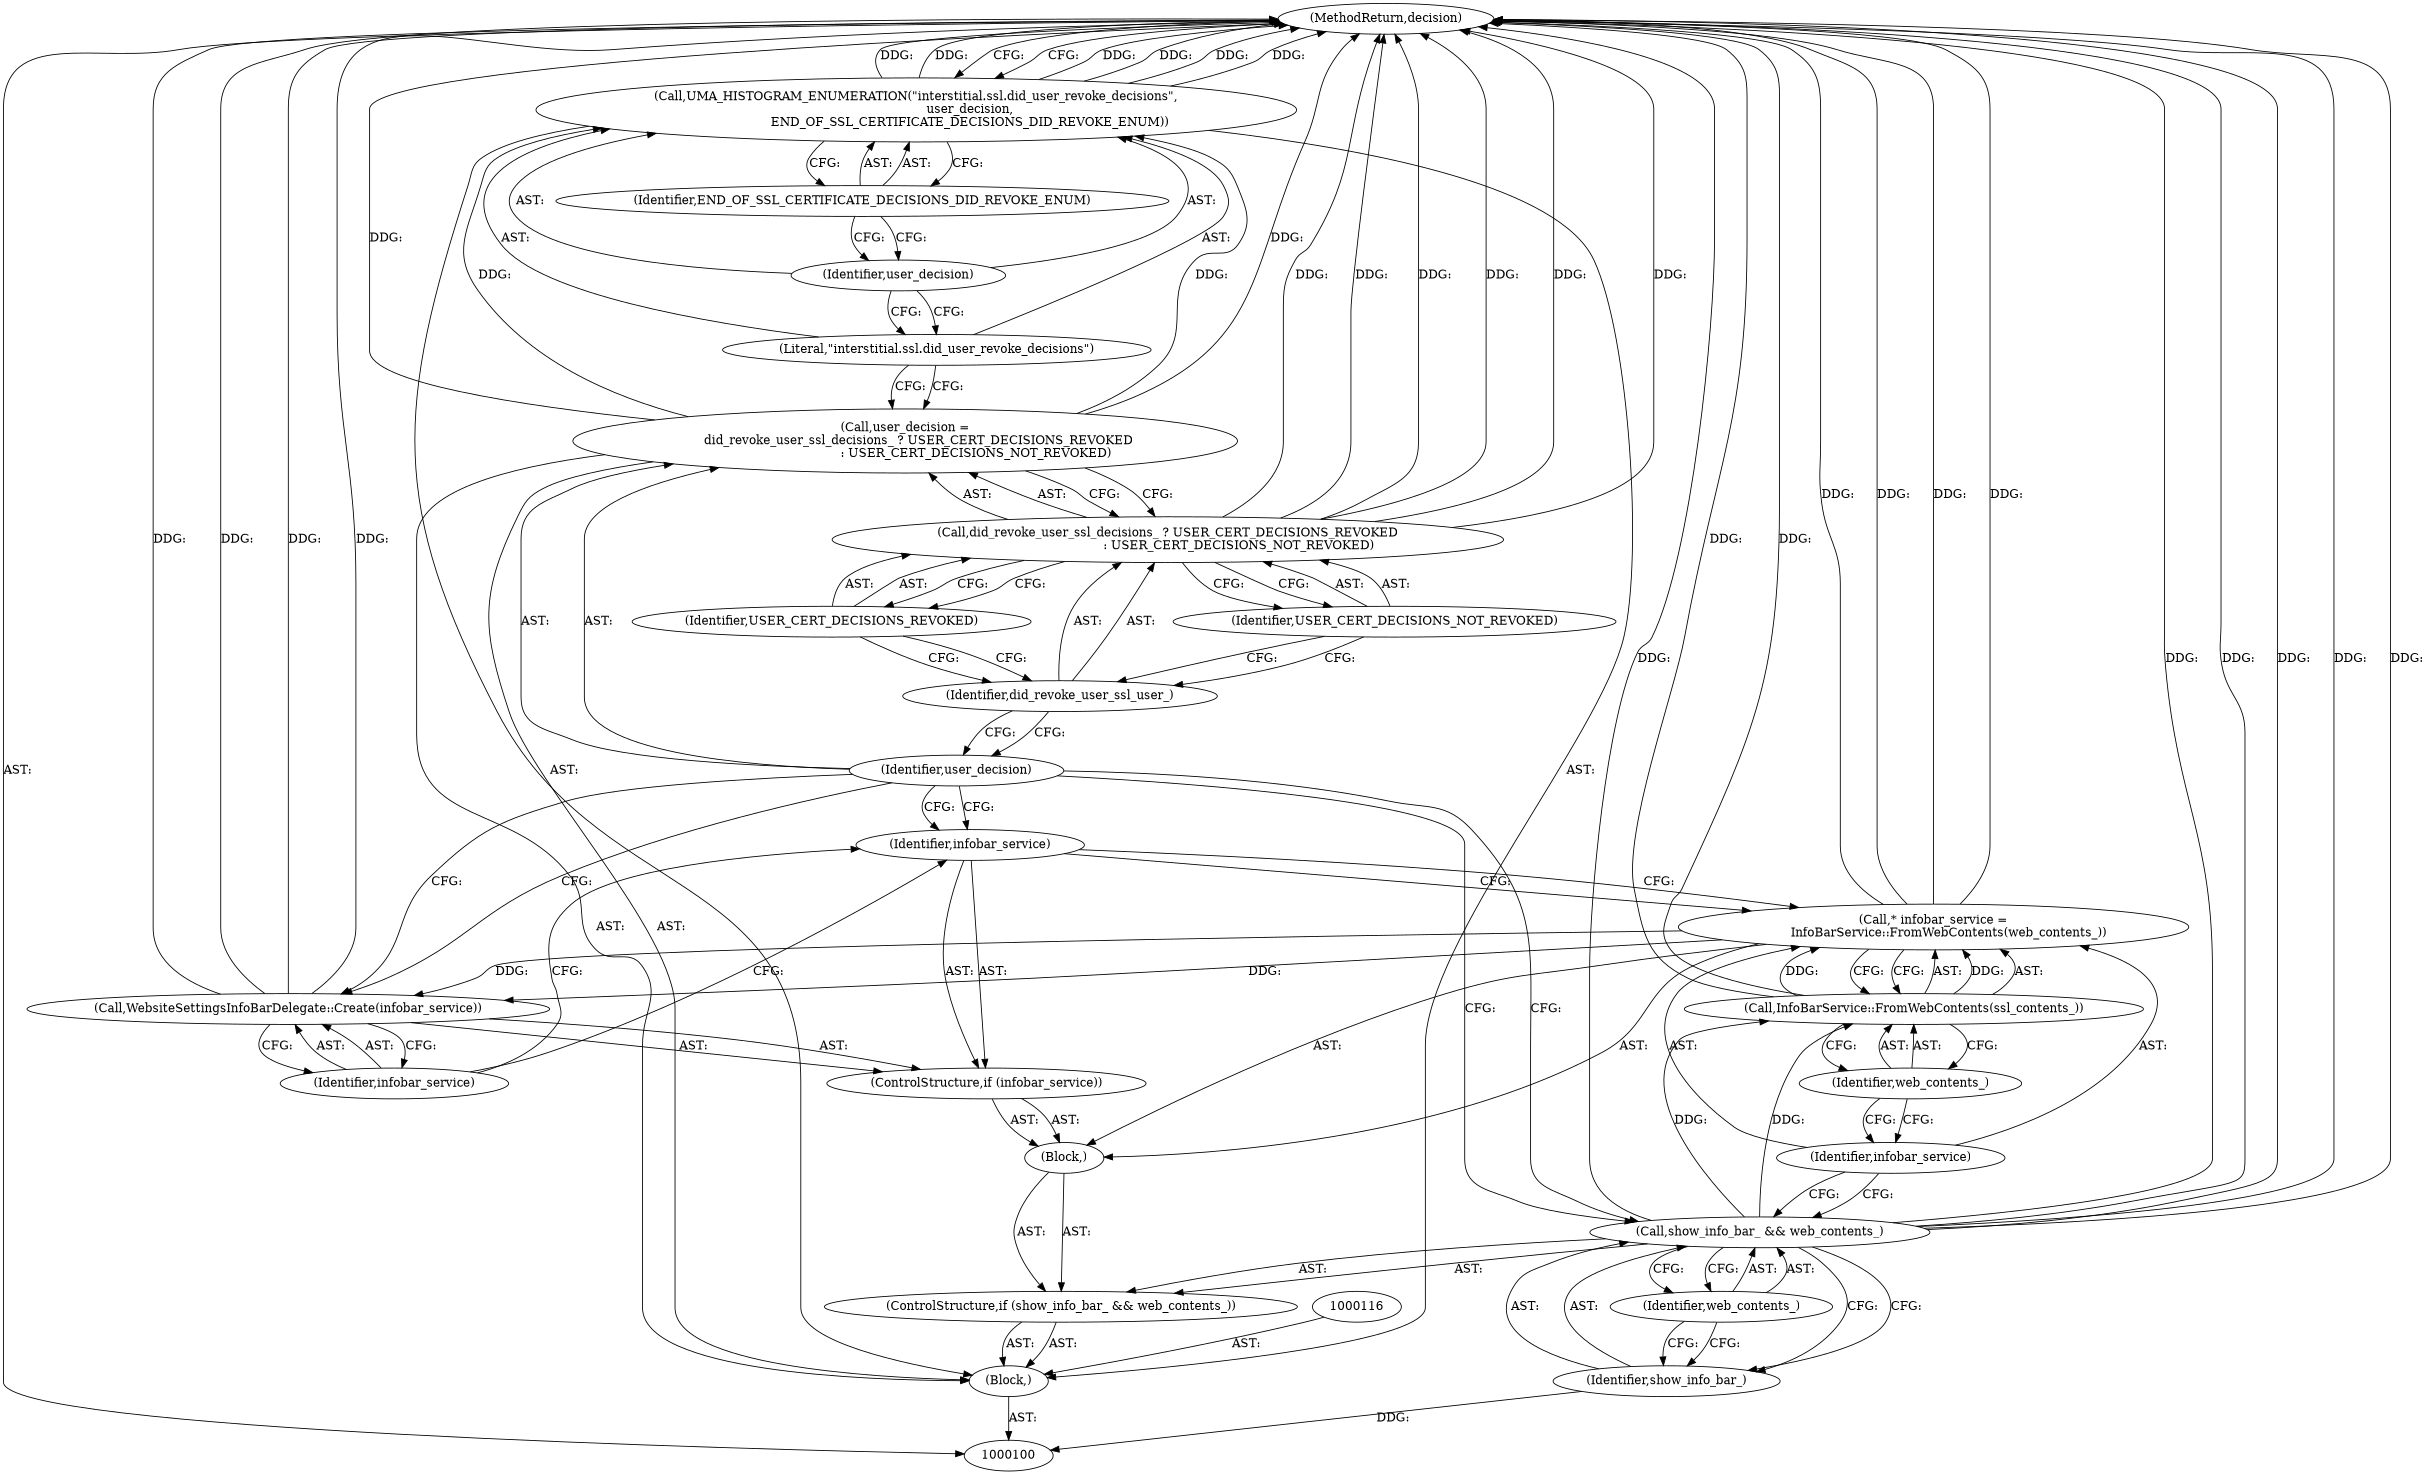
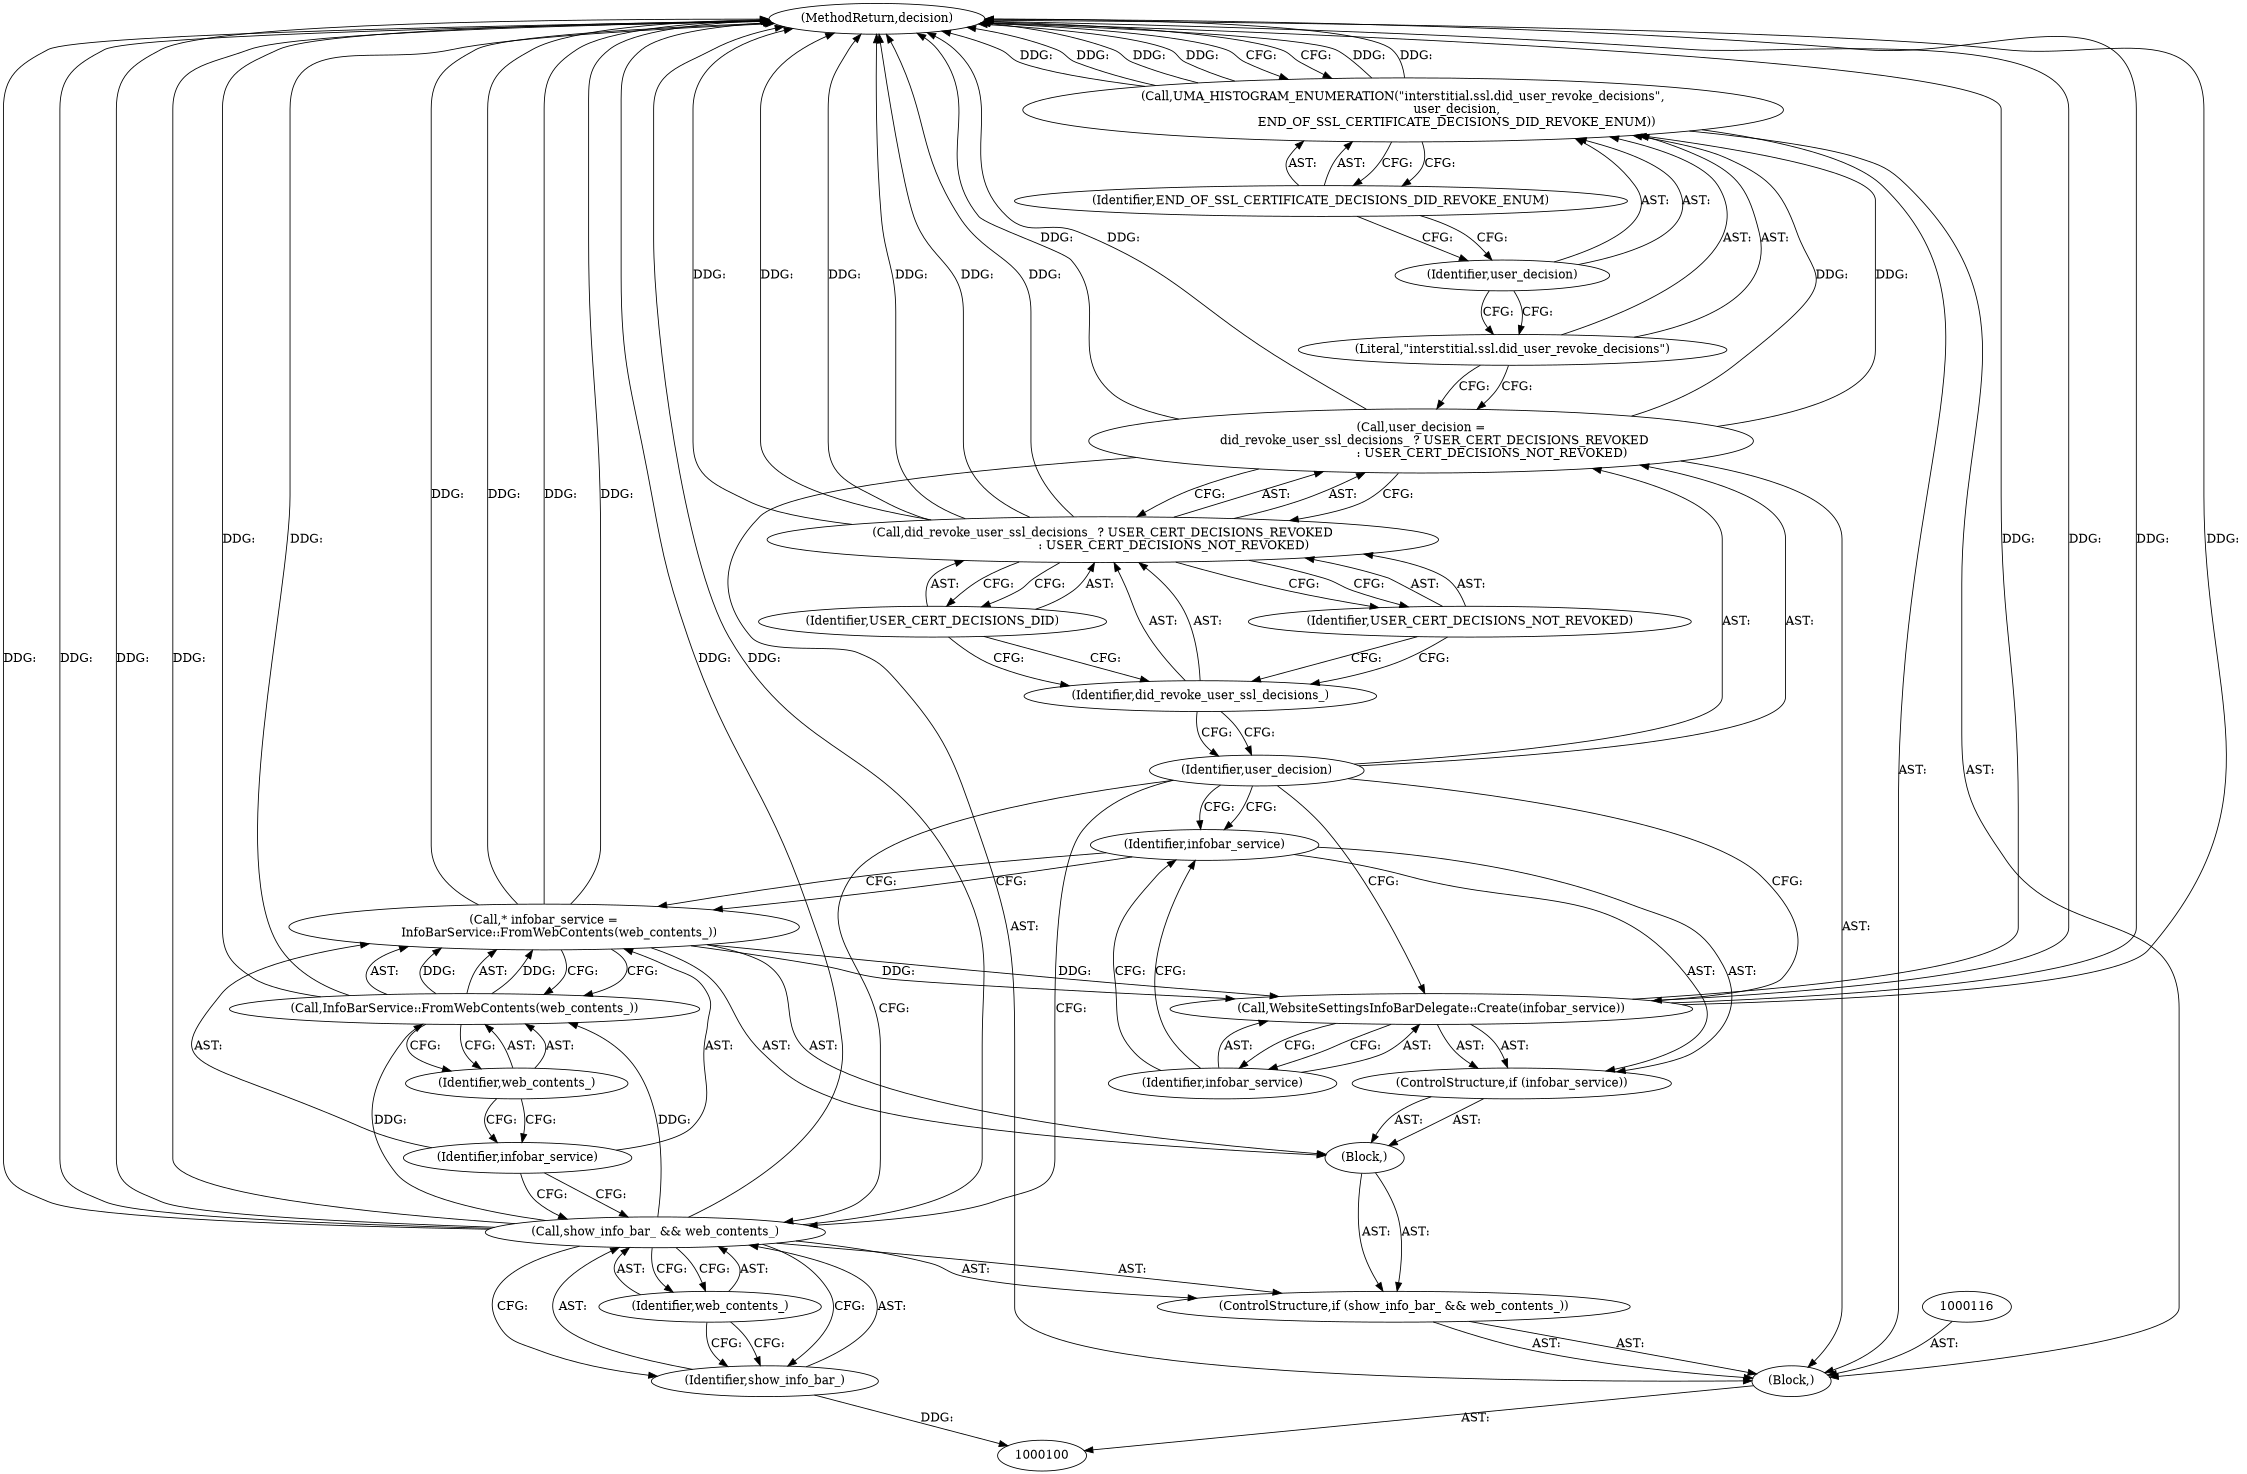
(3, 570) -> none
(832, 622) -> (933, 622)
(1060, 696) -> (1200, 696)
(1914, 1009) -> (465, 1009)
